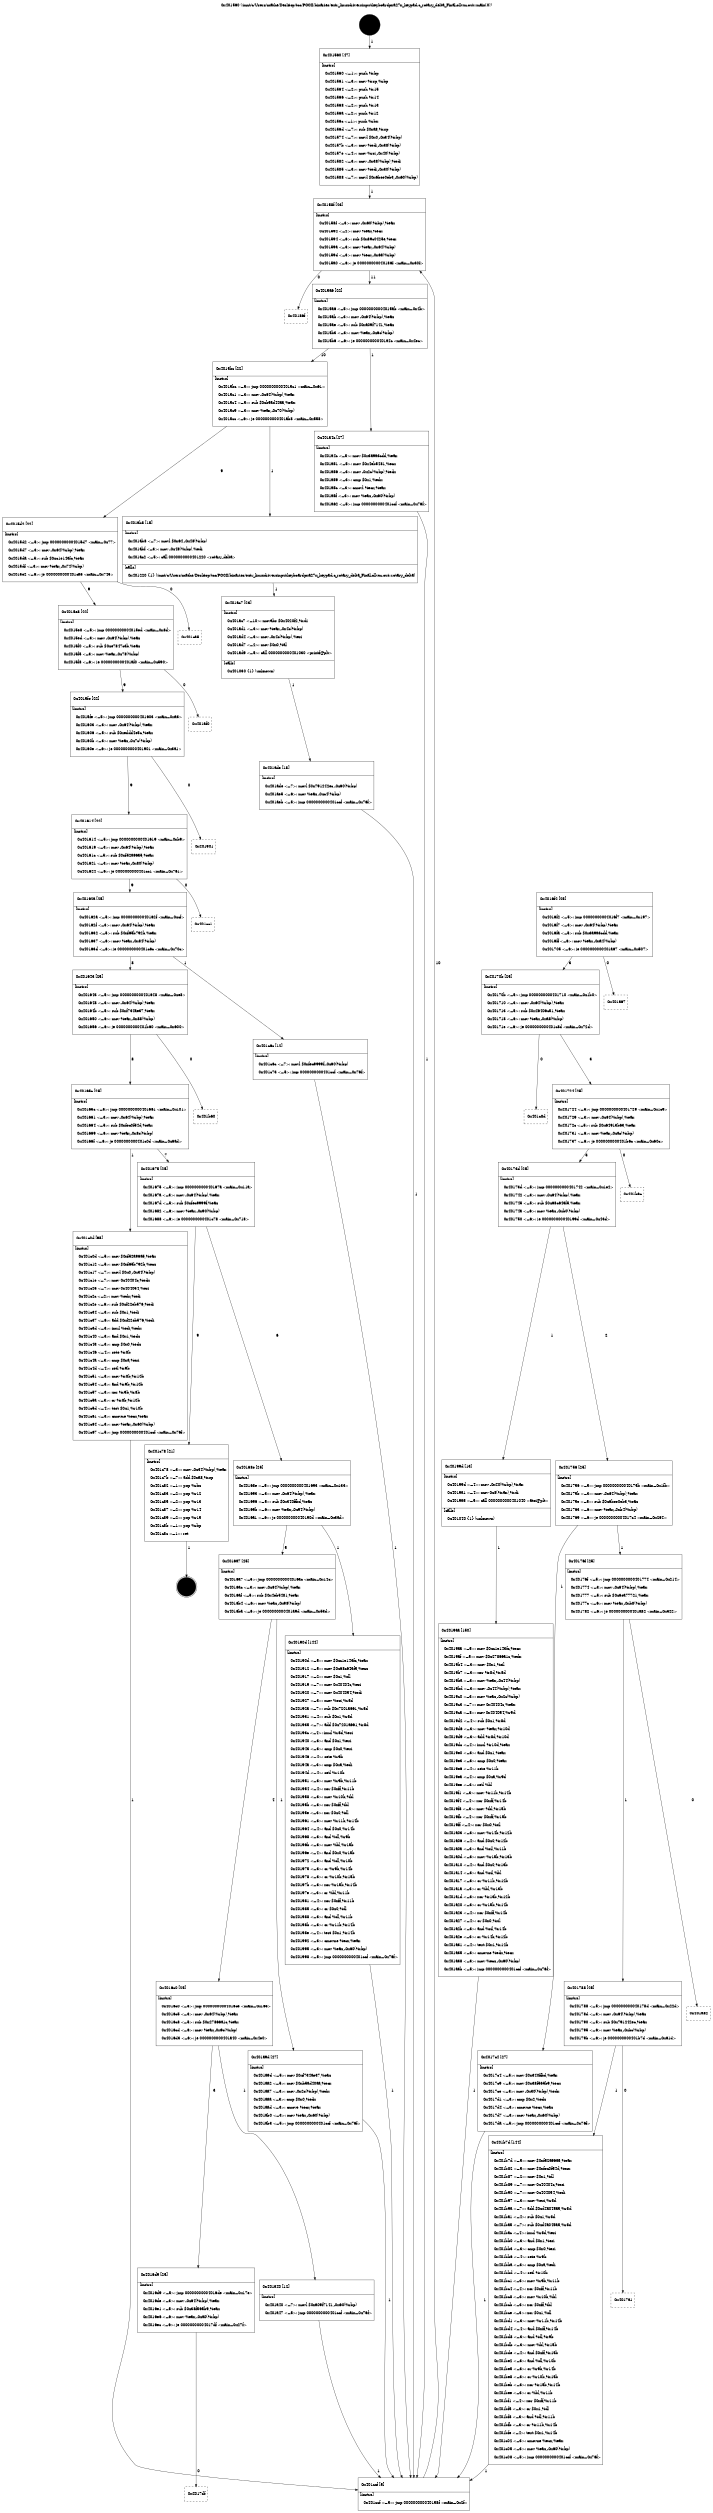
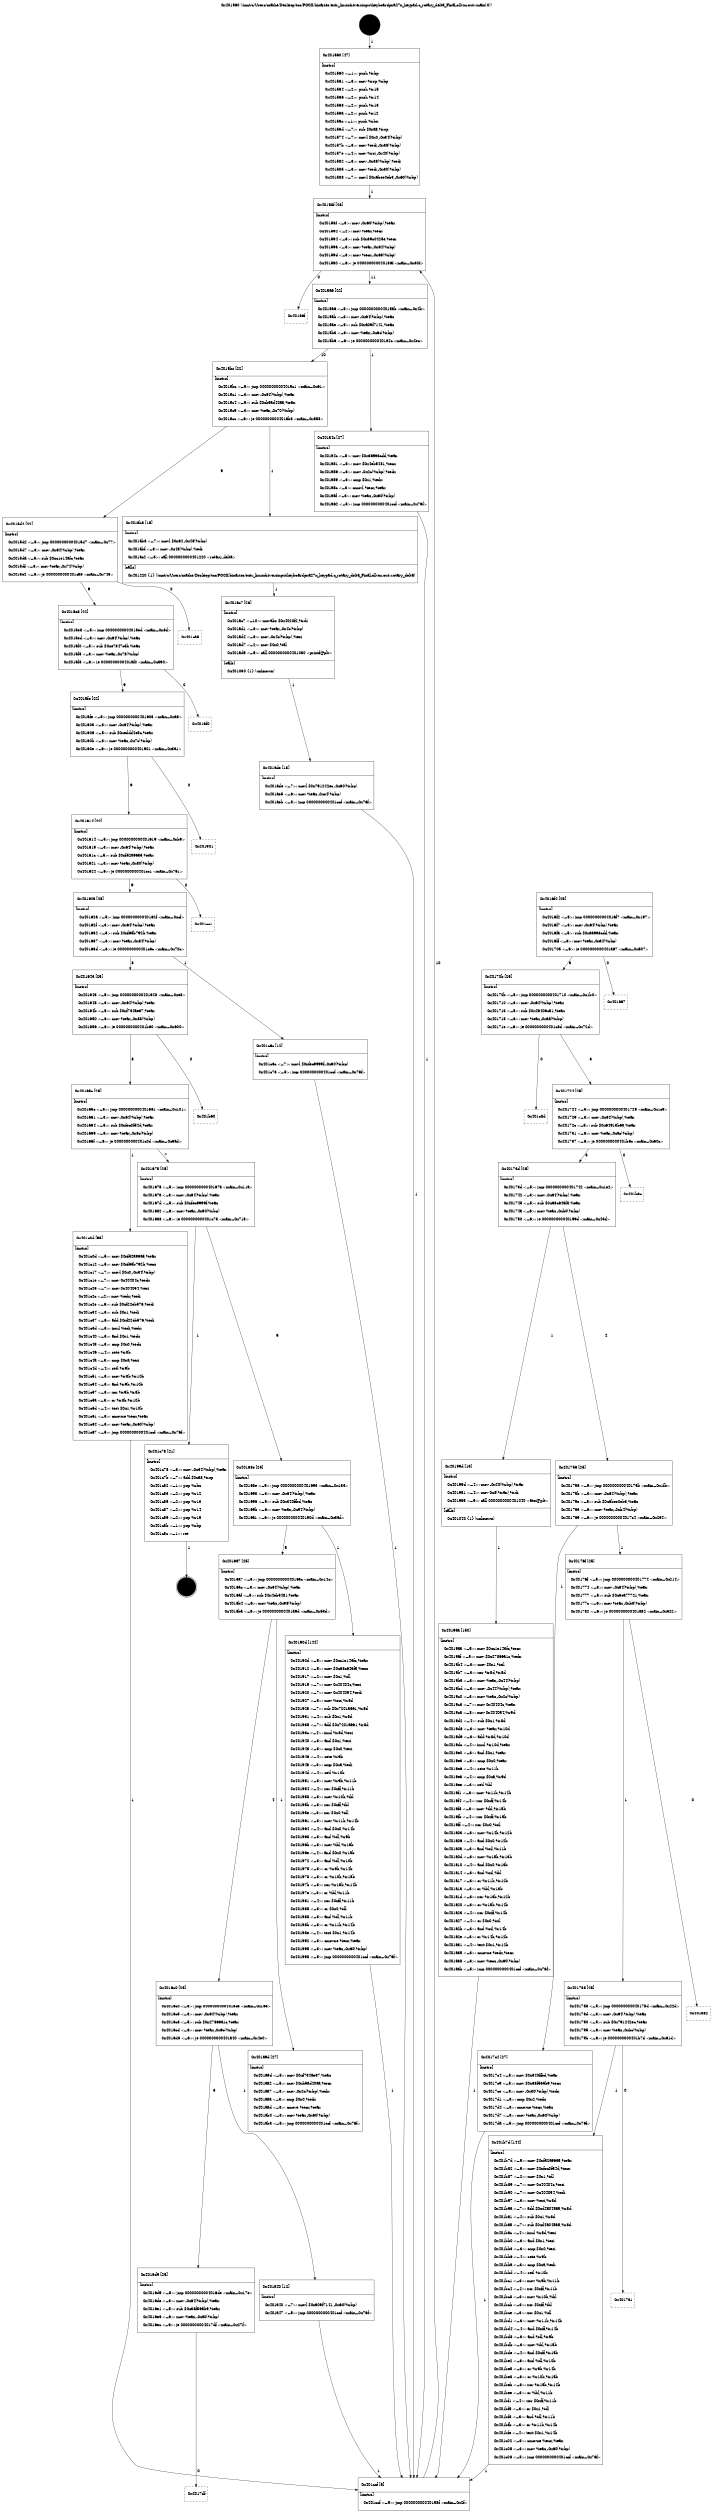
(197, 1336) -> (197, 1336)
(386, 2295) -> none
